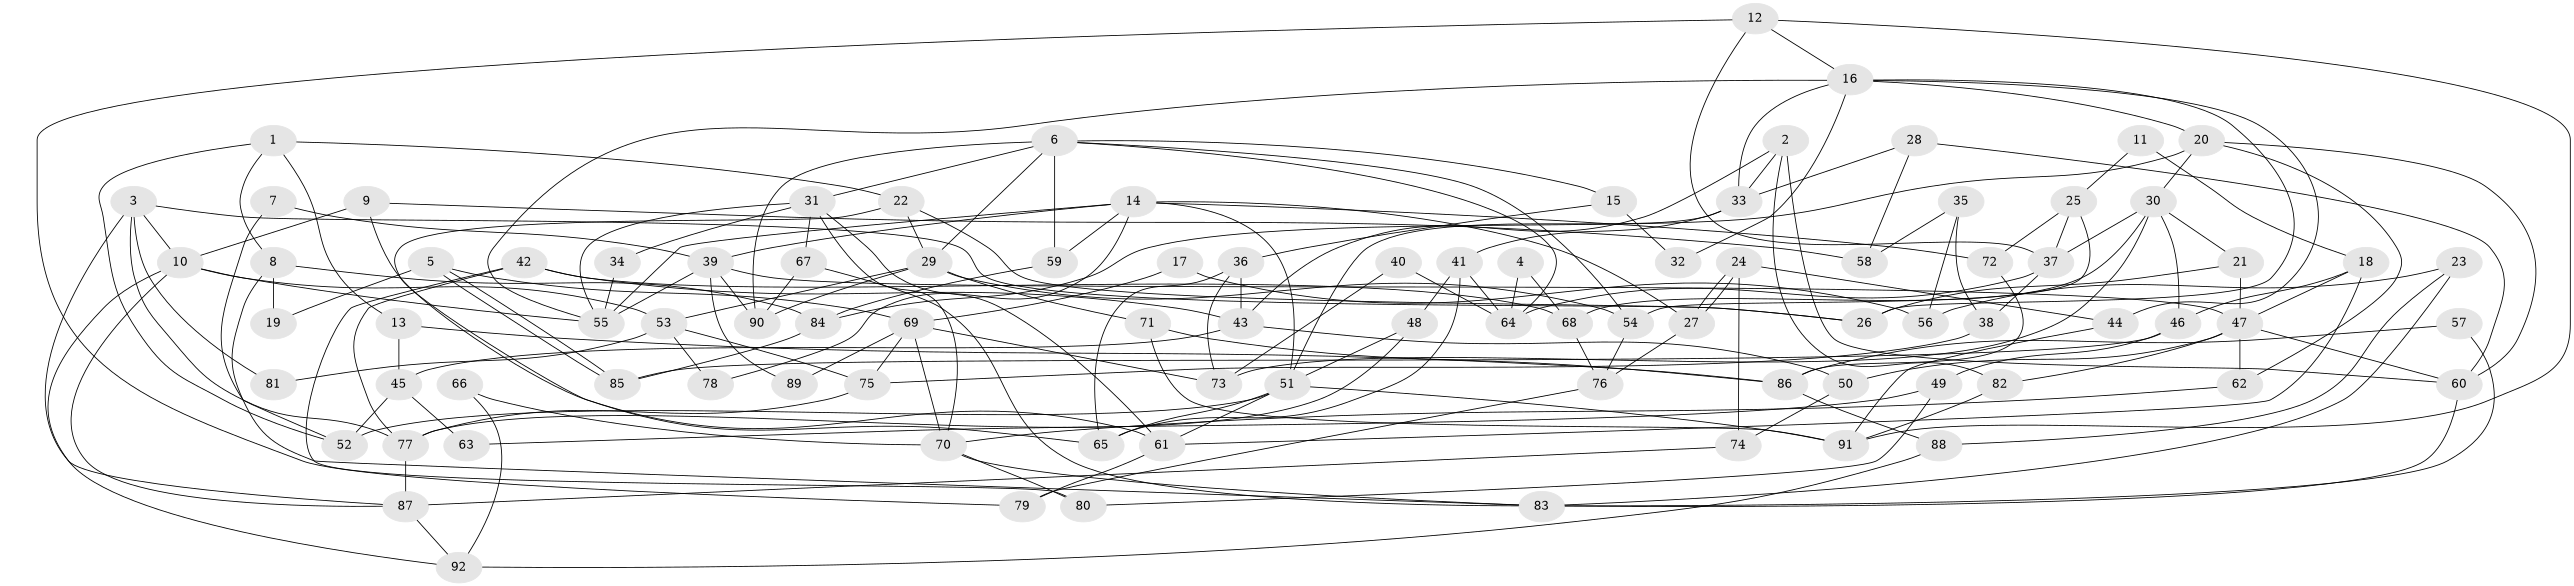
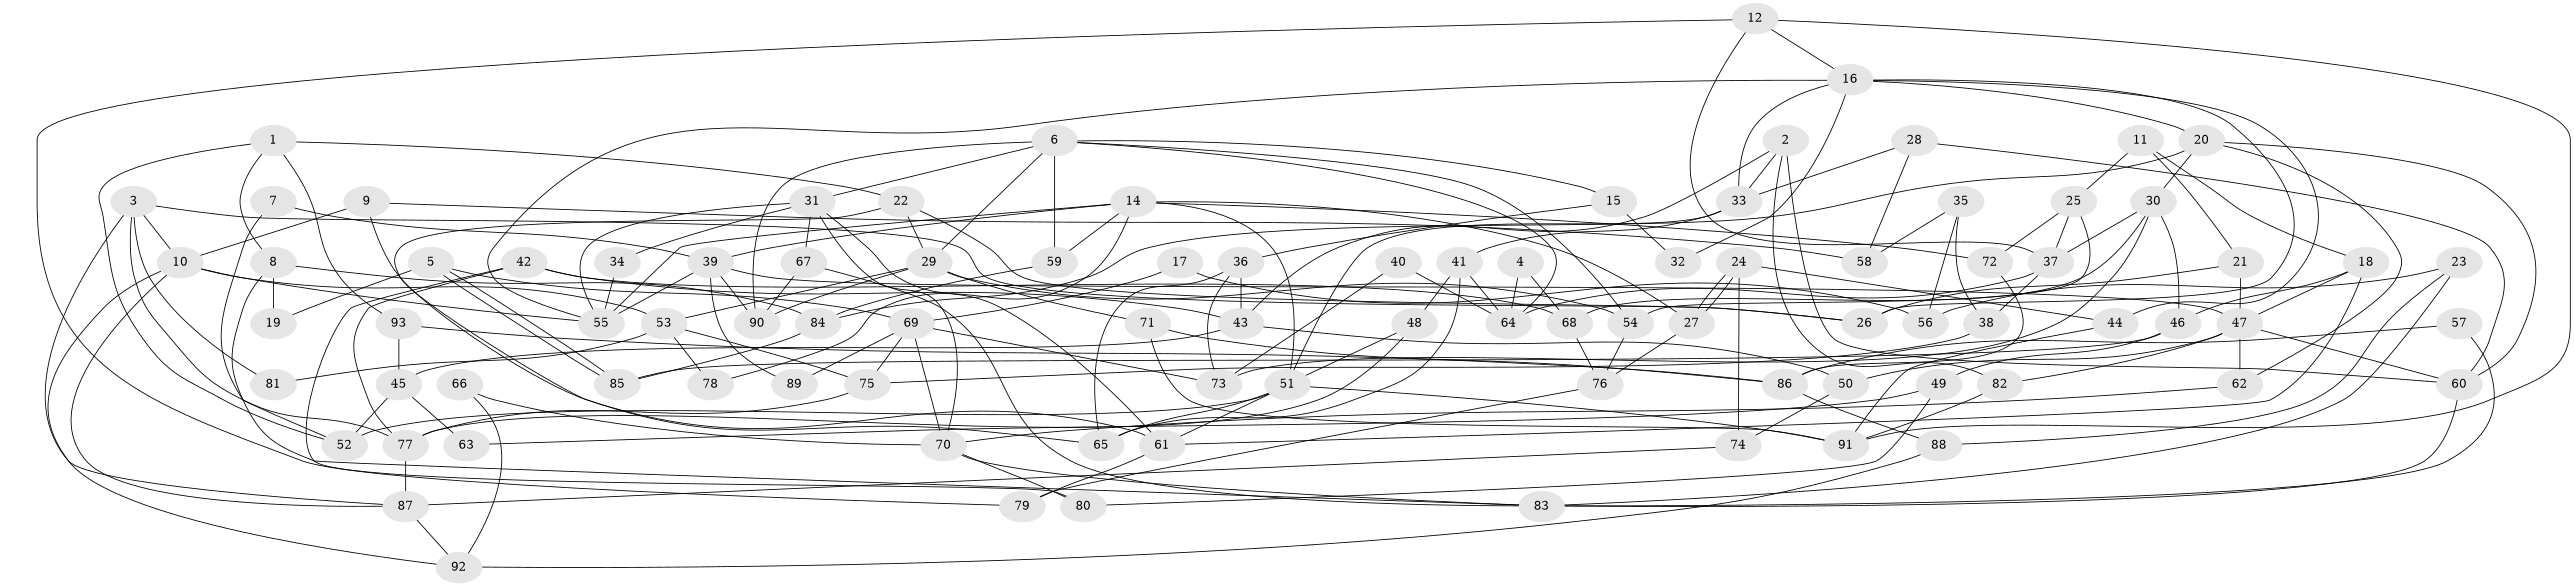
(2197, 232) -> (2195, 199)
(399, 324) -> (399, 324)
